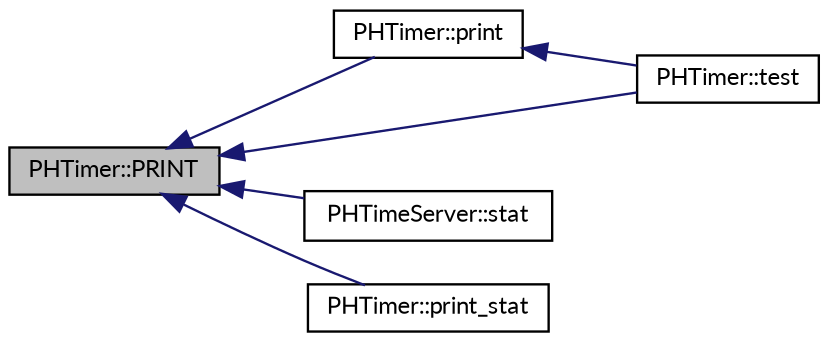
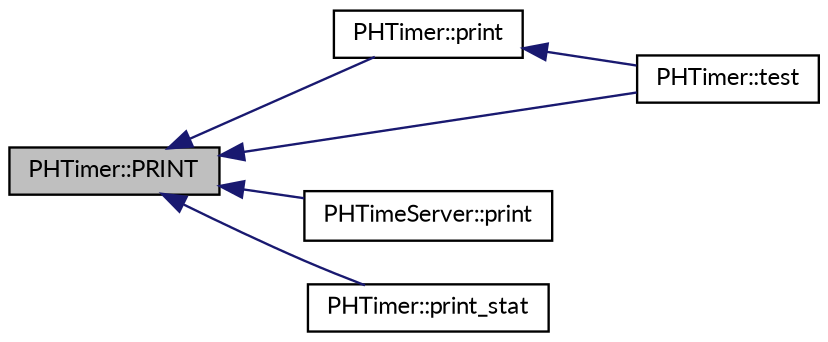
(428, 216) -> (428, 216)
